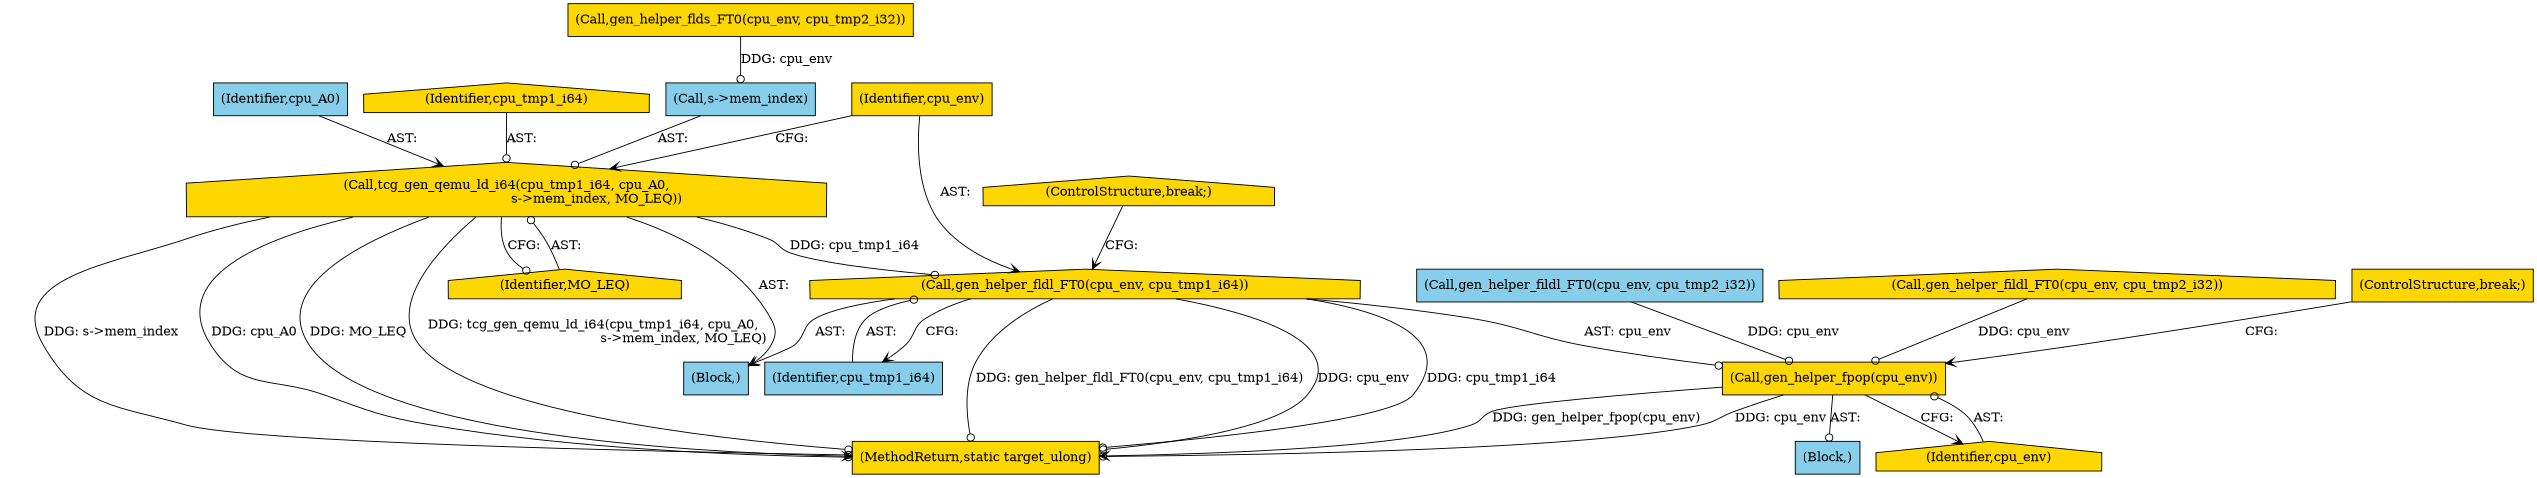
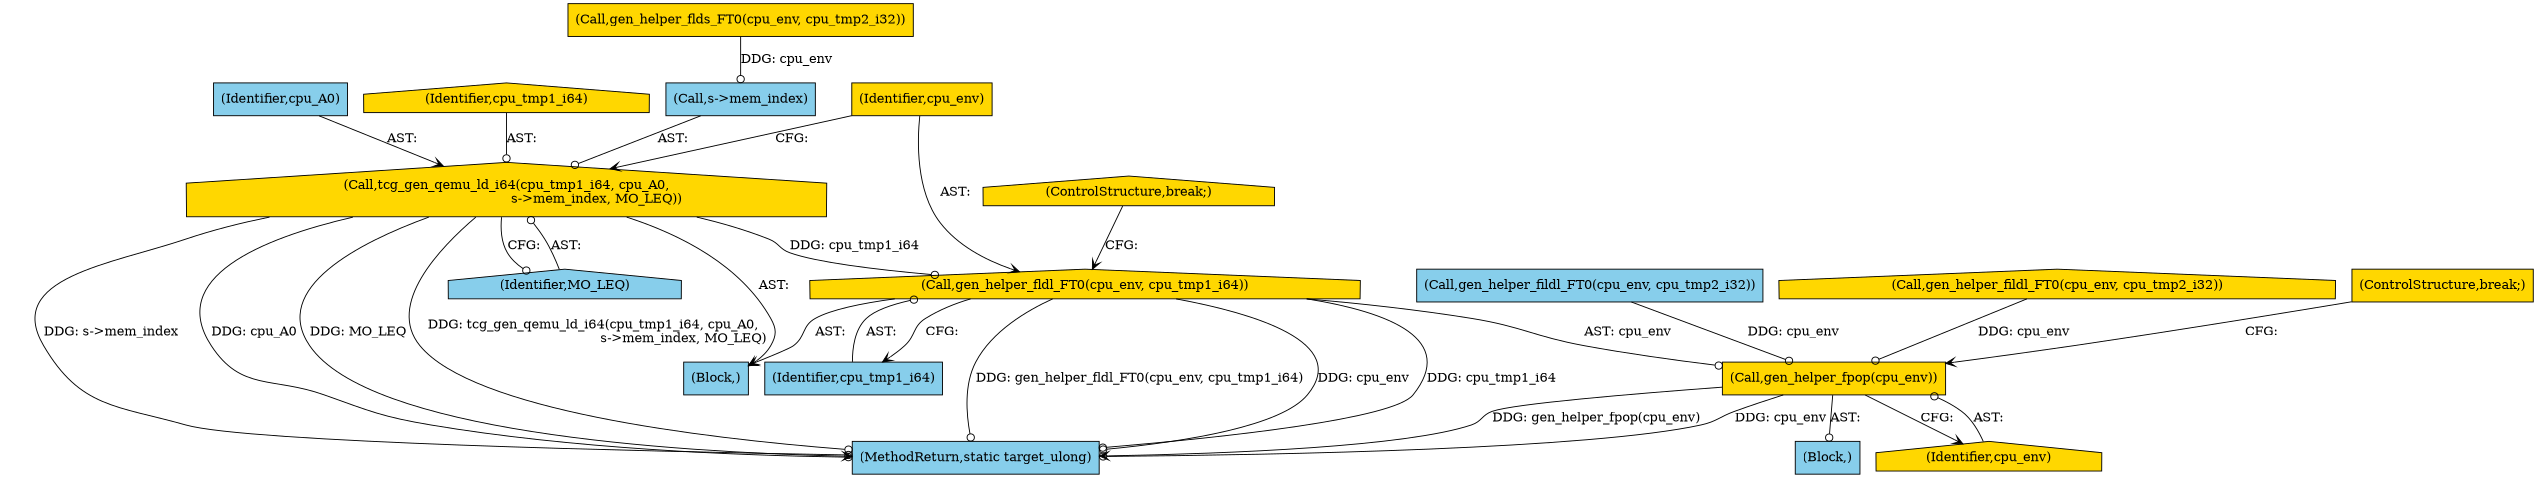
(565, 286) -> (565, 286)
(976, 458) -> (976, 458)
